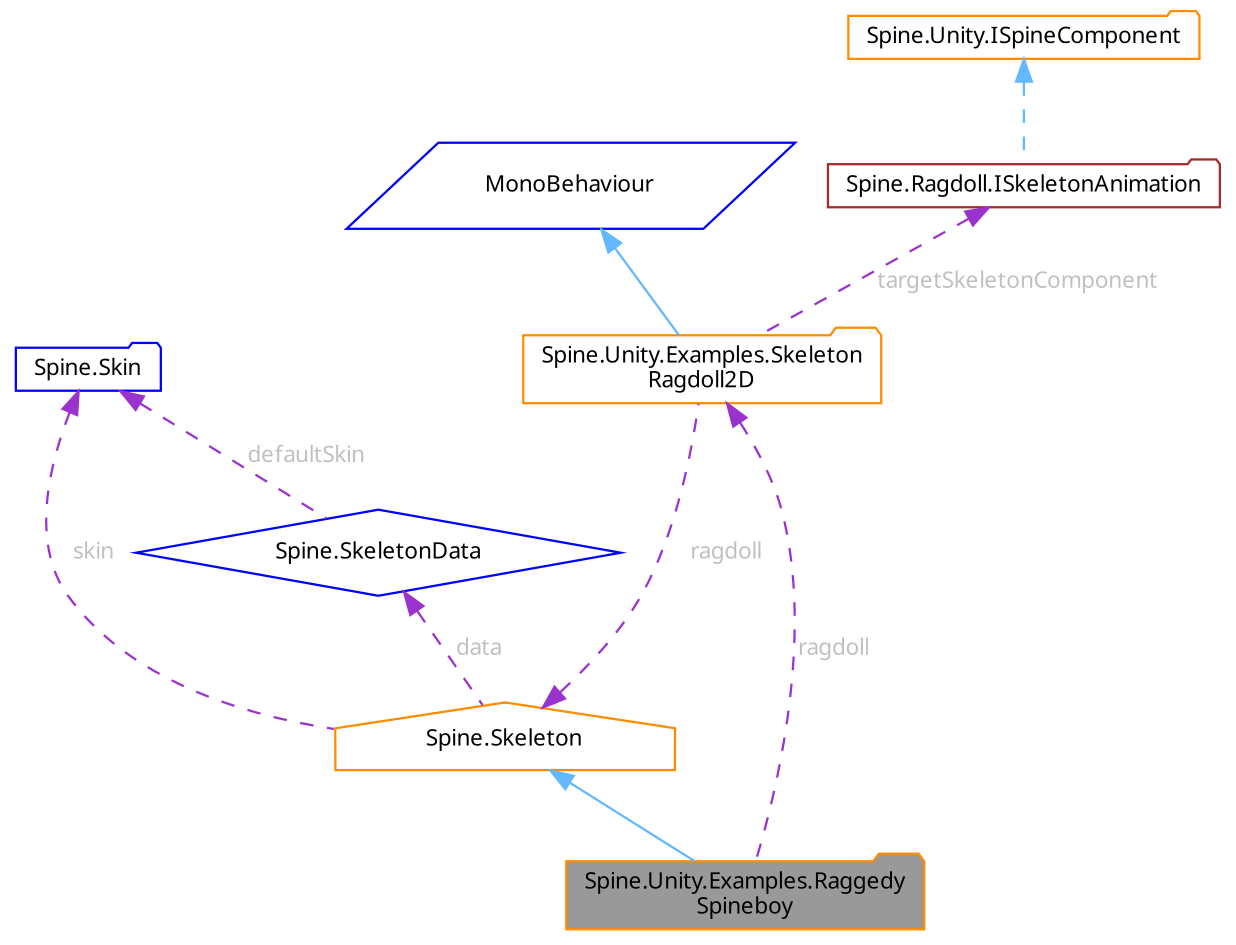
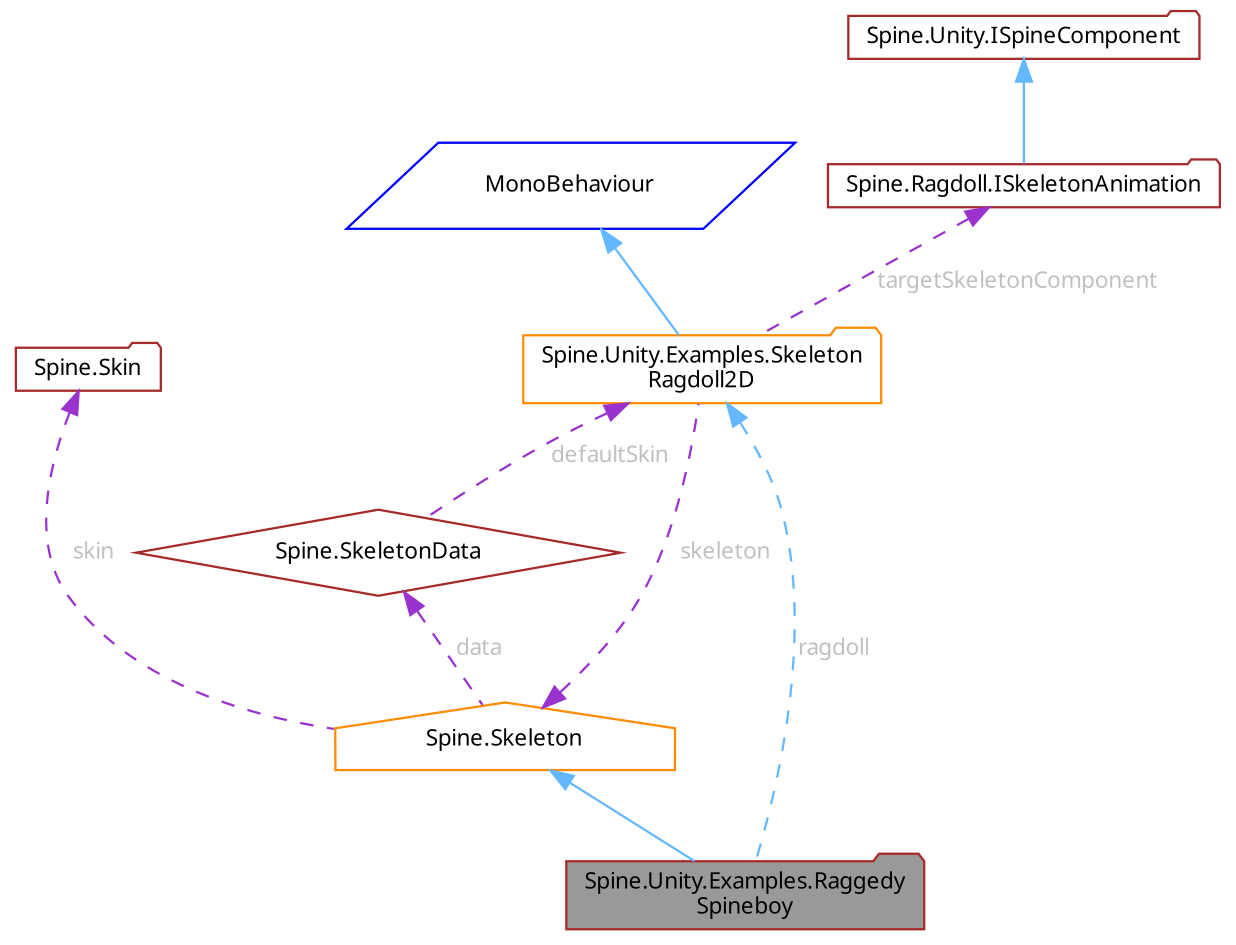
(1024, 37) -> (1024, 37)
(1024, 123) -> (1024, 123)
(88, 369) -> (88, 369)
(233, 461) -> (514, 462)
(378, 553) -> (378, 553)
(724, 553) -> (724, 553)
(794, 638) -> (794, 638)
(745, 895) -> (745, 895)
